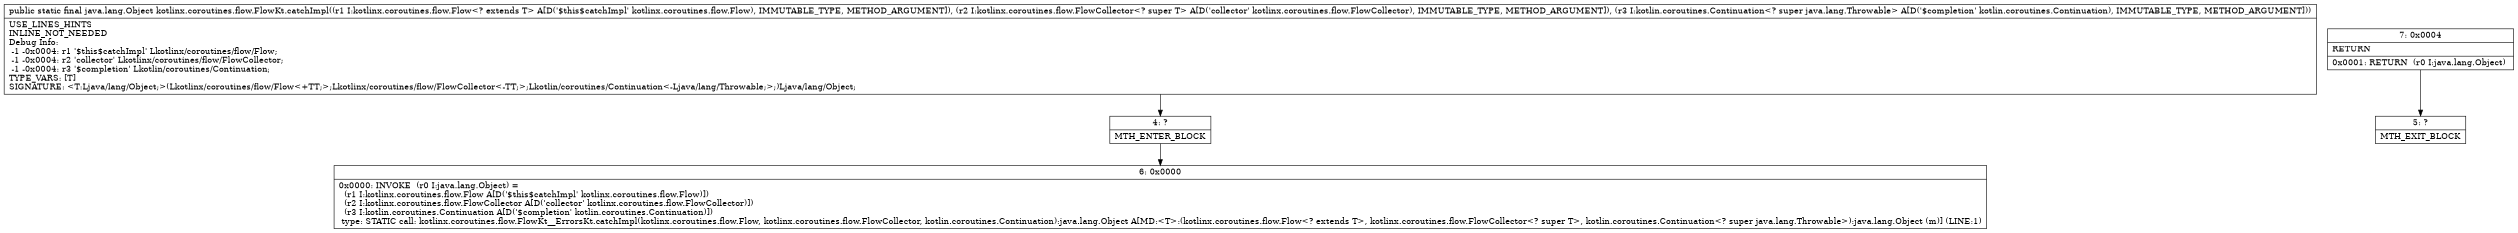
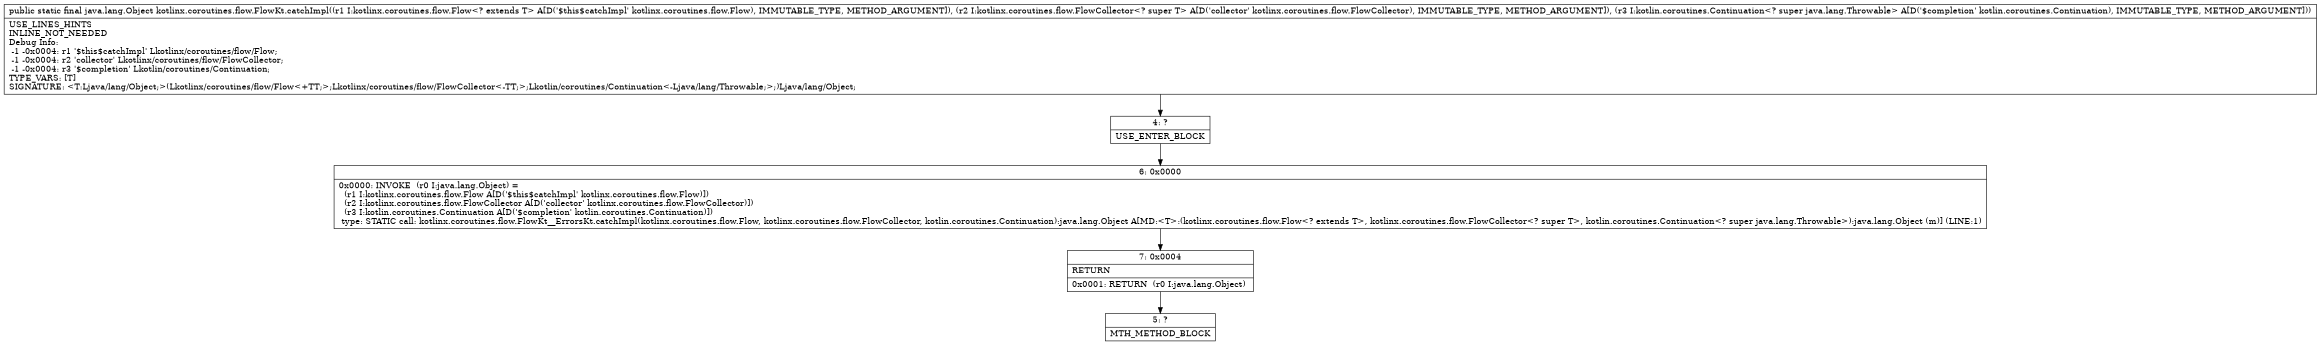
(1160, 136) -> (1160, 136)
(2421, 136) -> (1160, 334)
none -> (1160, 237)
